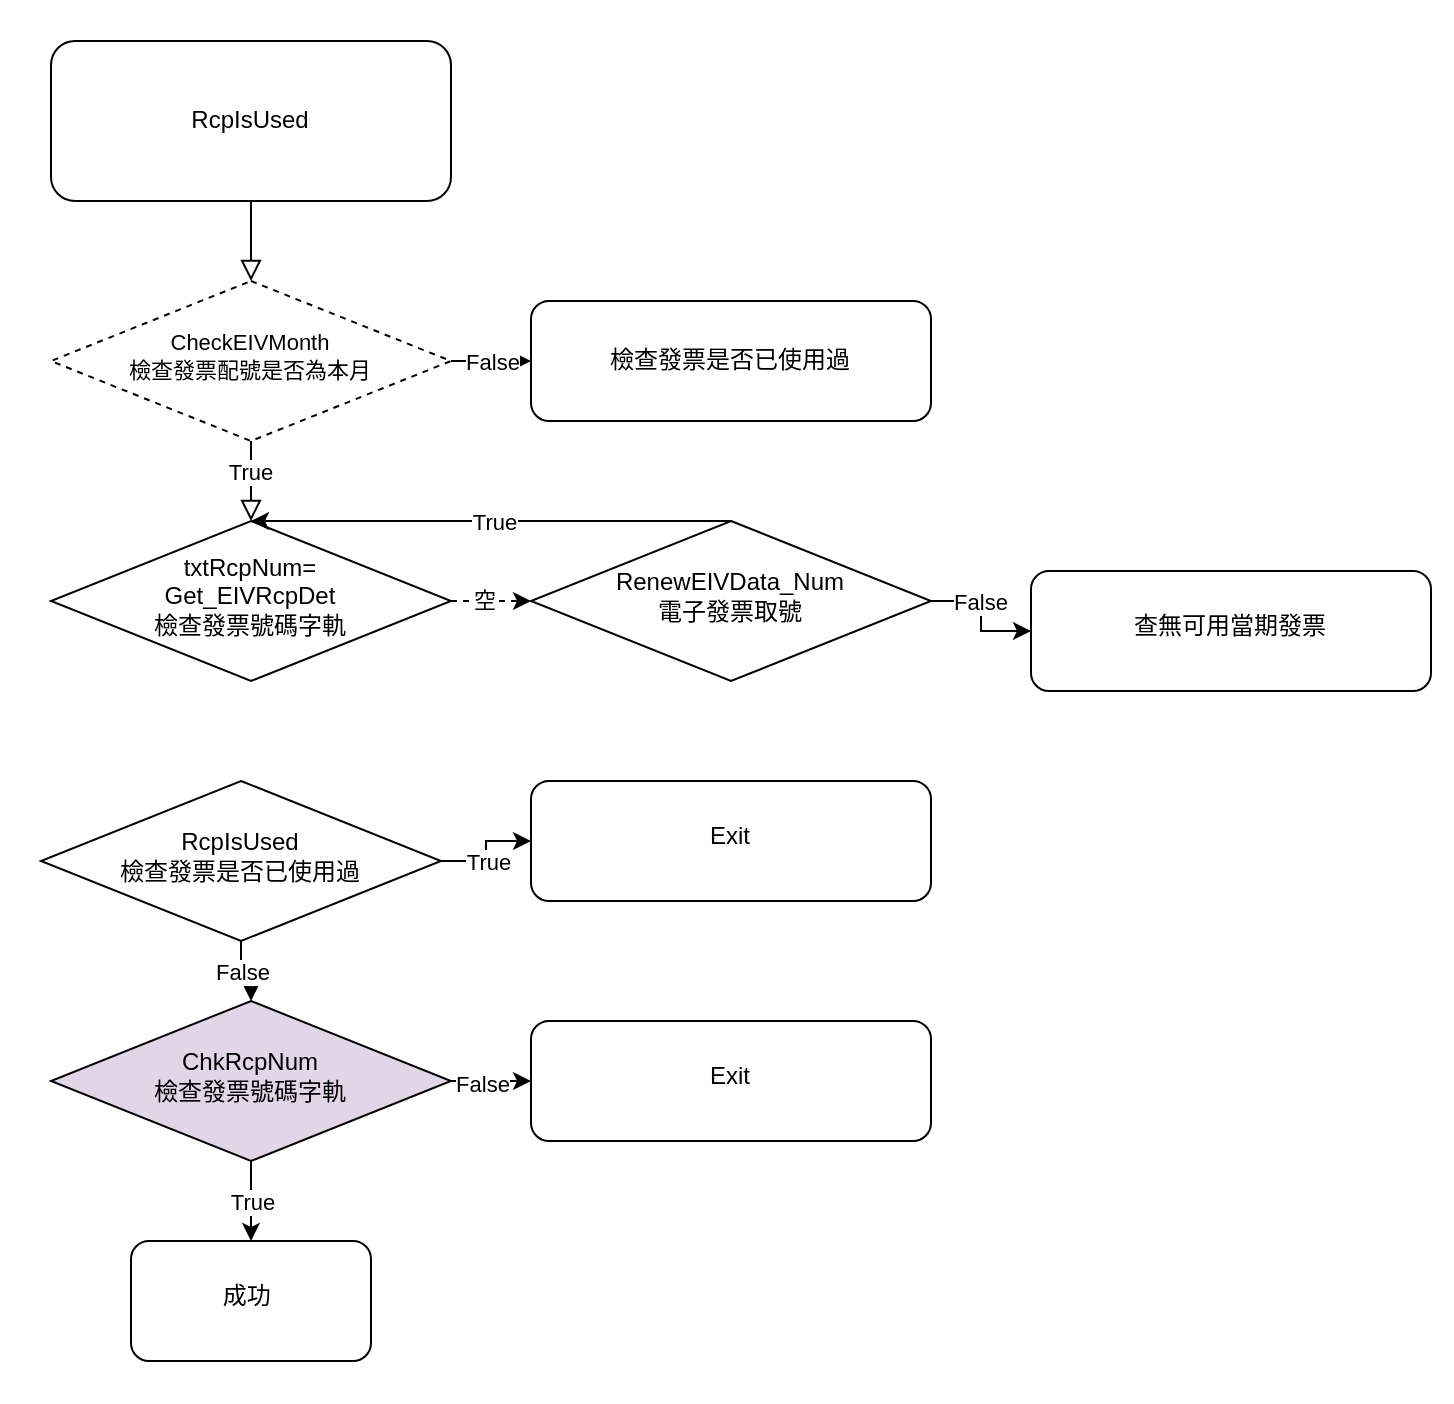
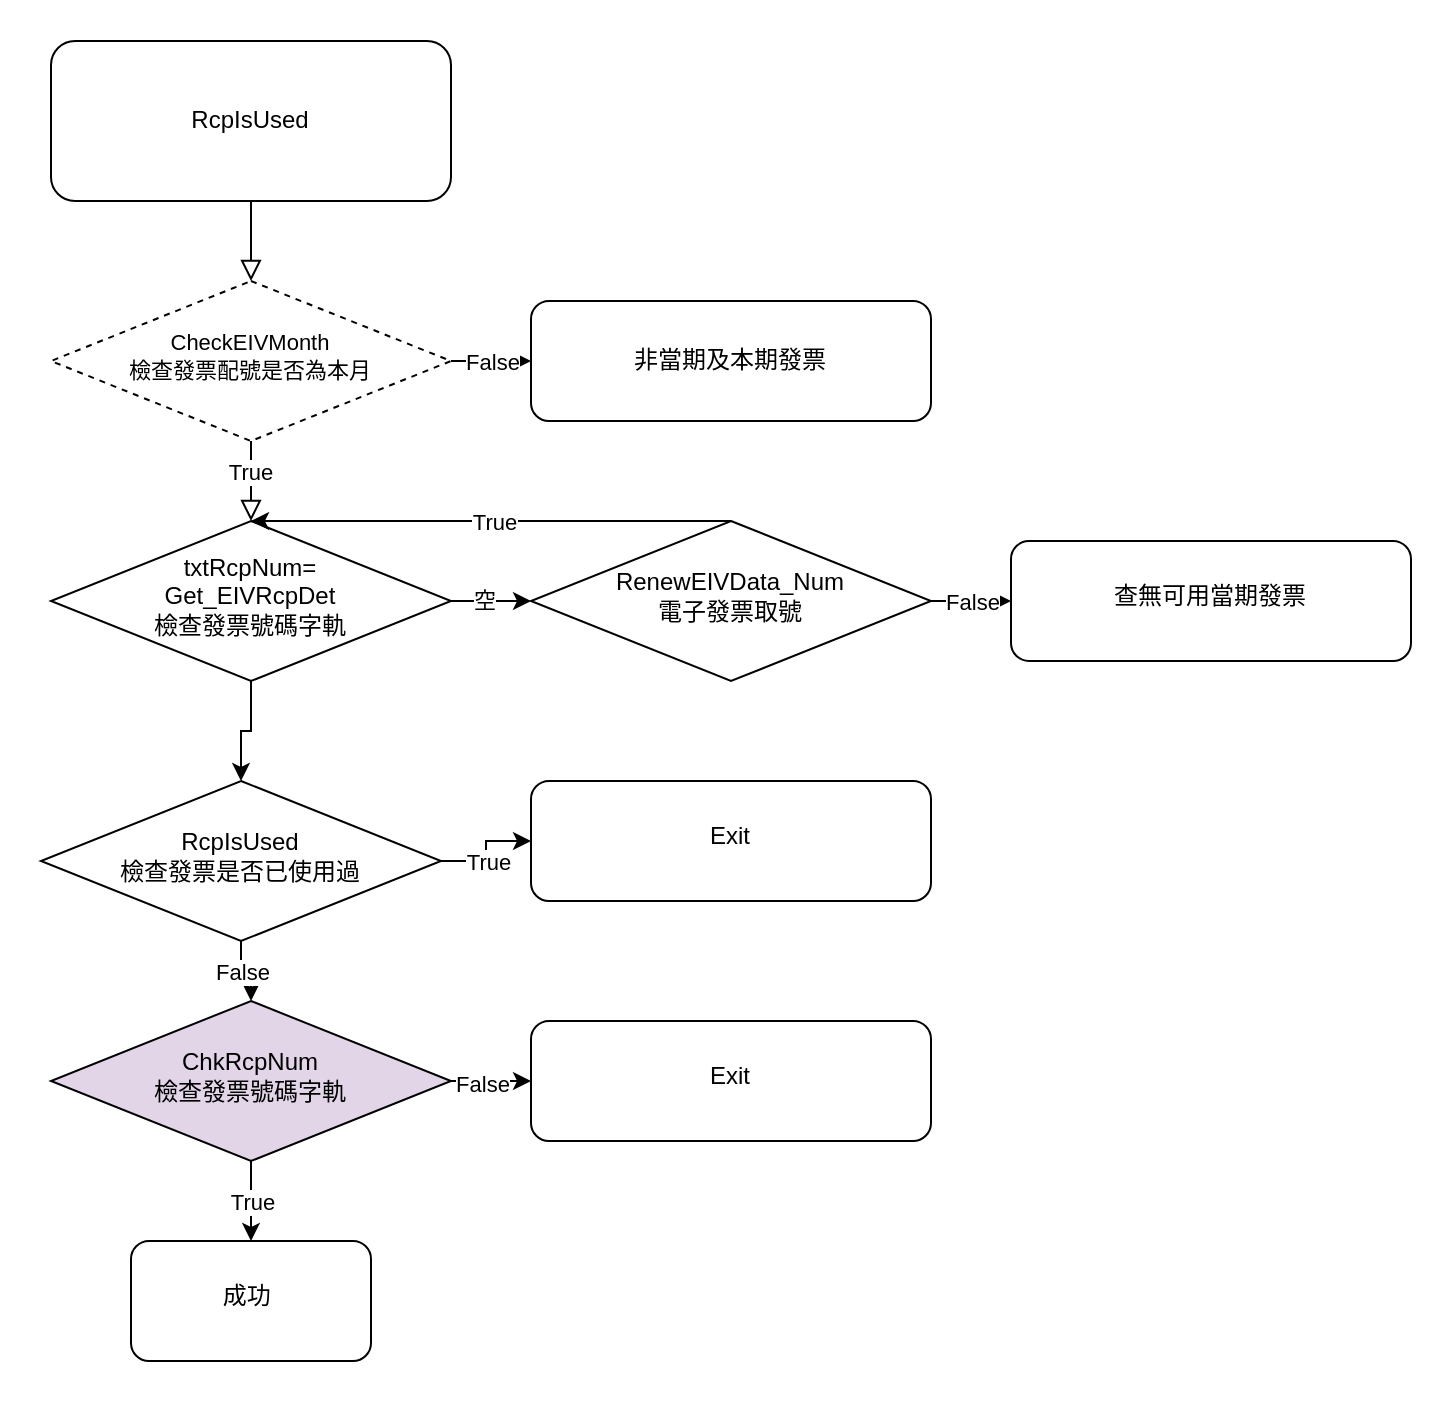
(731, 361) -> (731, 361)
(464, 601) -> (464, 601)
(1231, 631) -> (1211, 601)
none -> (251, 729)
